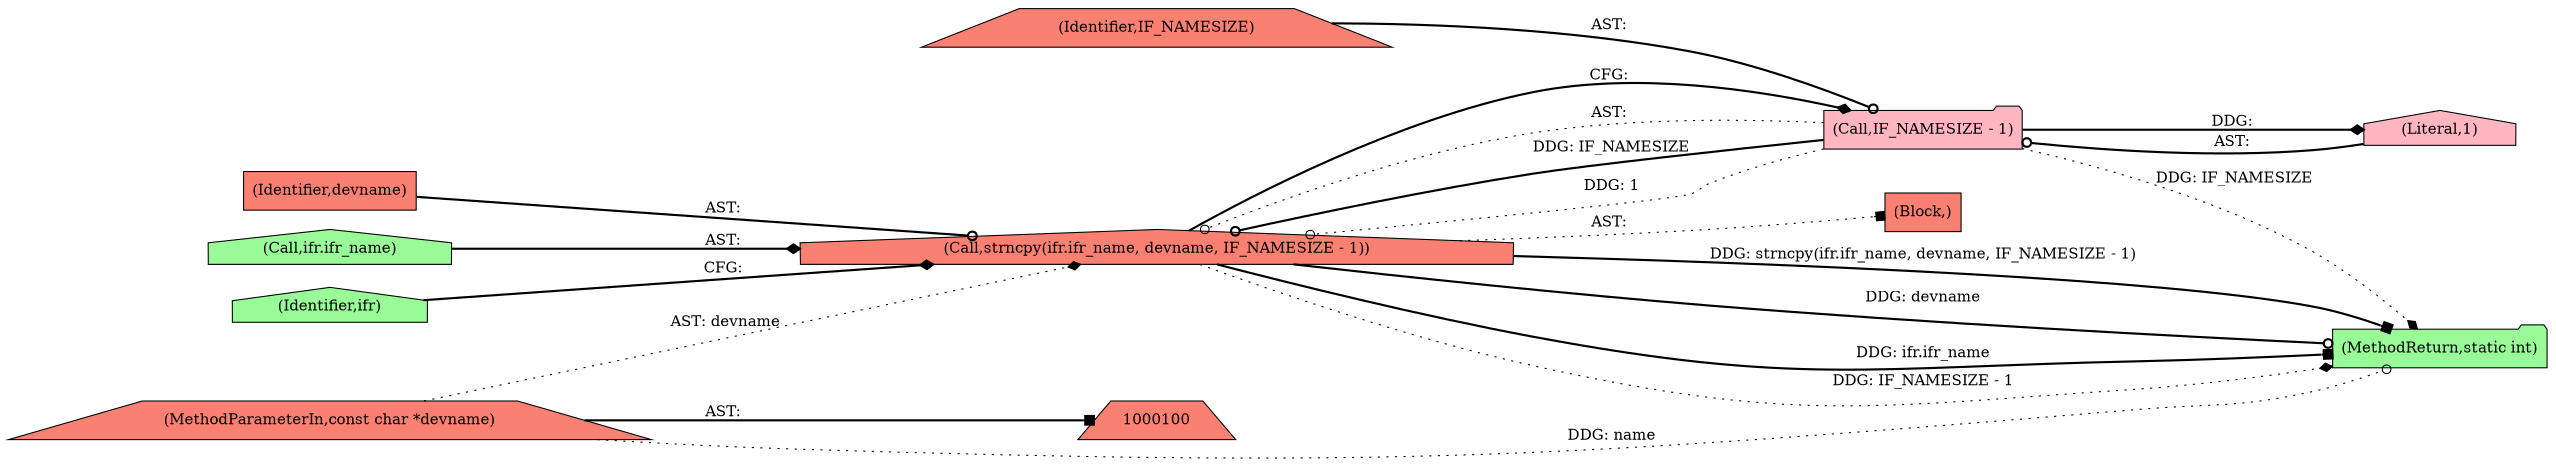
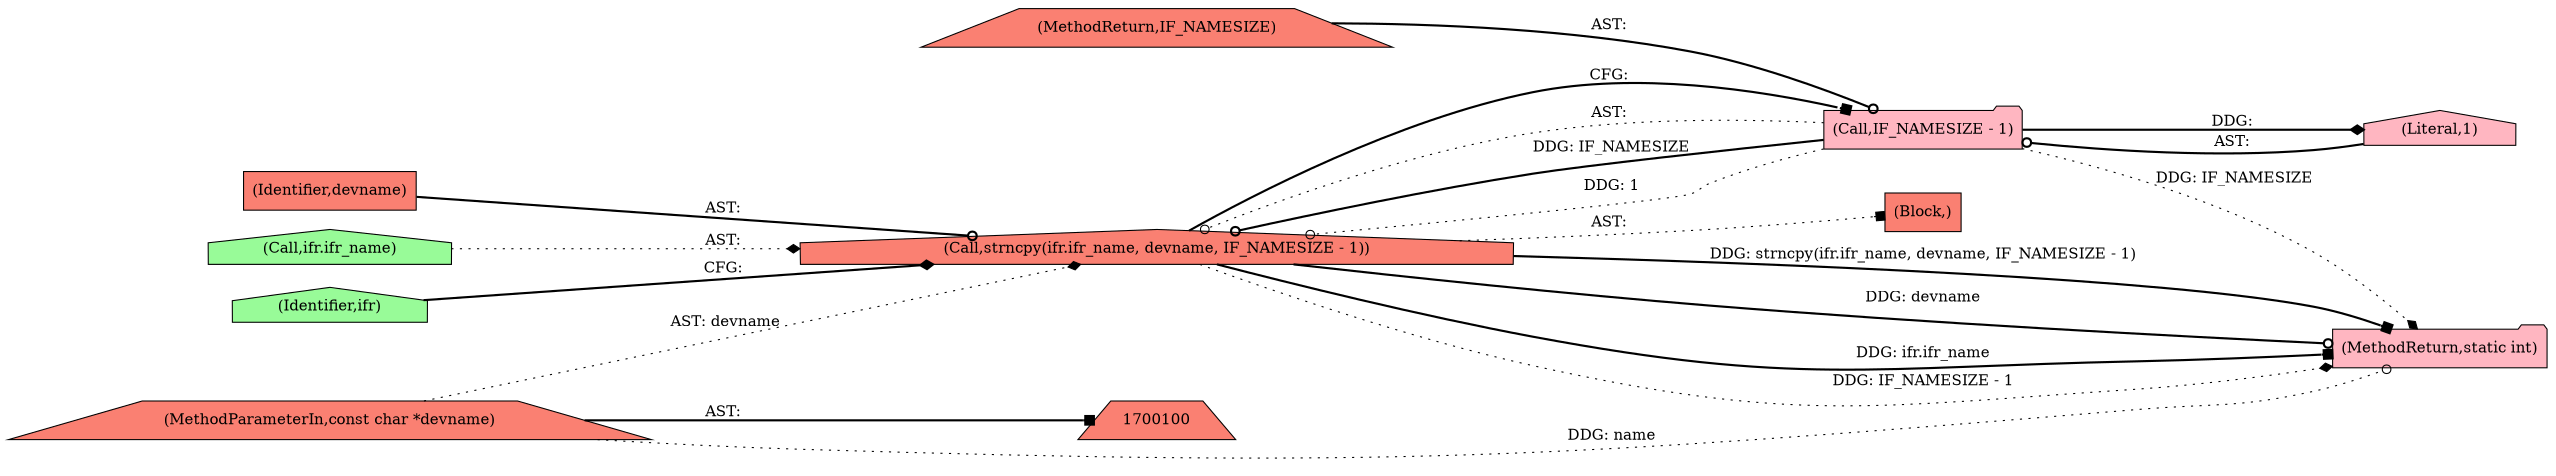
(1157, 28) -> (1157, 28)
(1501, 100) -> (1501, 100)
(619, 249) -> (619, 249)
(2440, 348) -> (2440, 348)
(1157, 420) -> (1157, 420)
